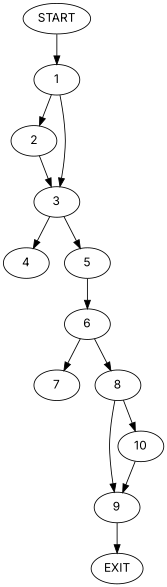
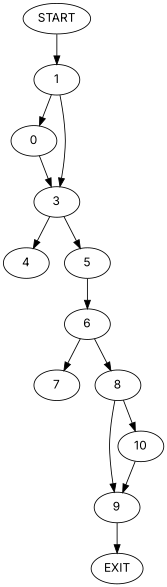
(34, 141) -> (34, 141)
